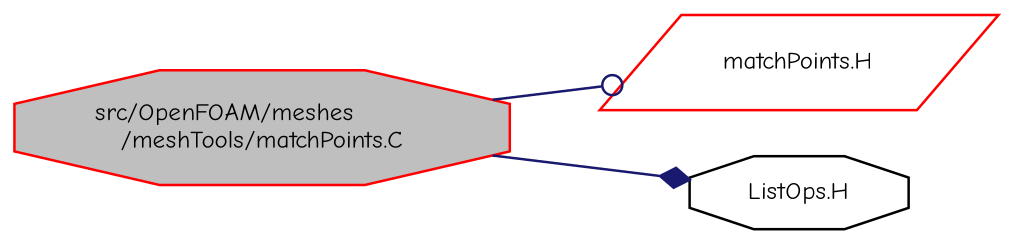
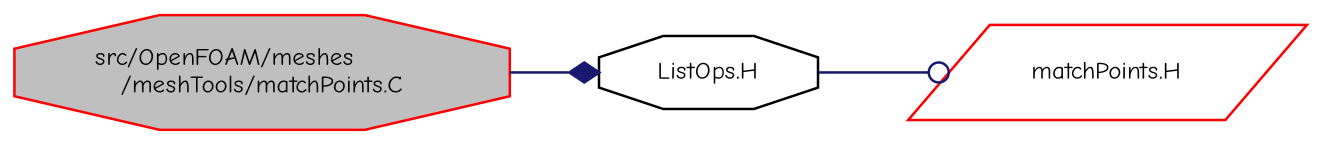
(547, 93) -> (873, 72)
